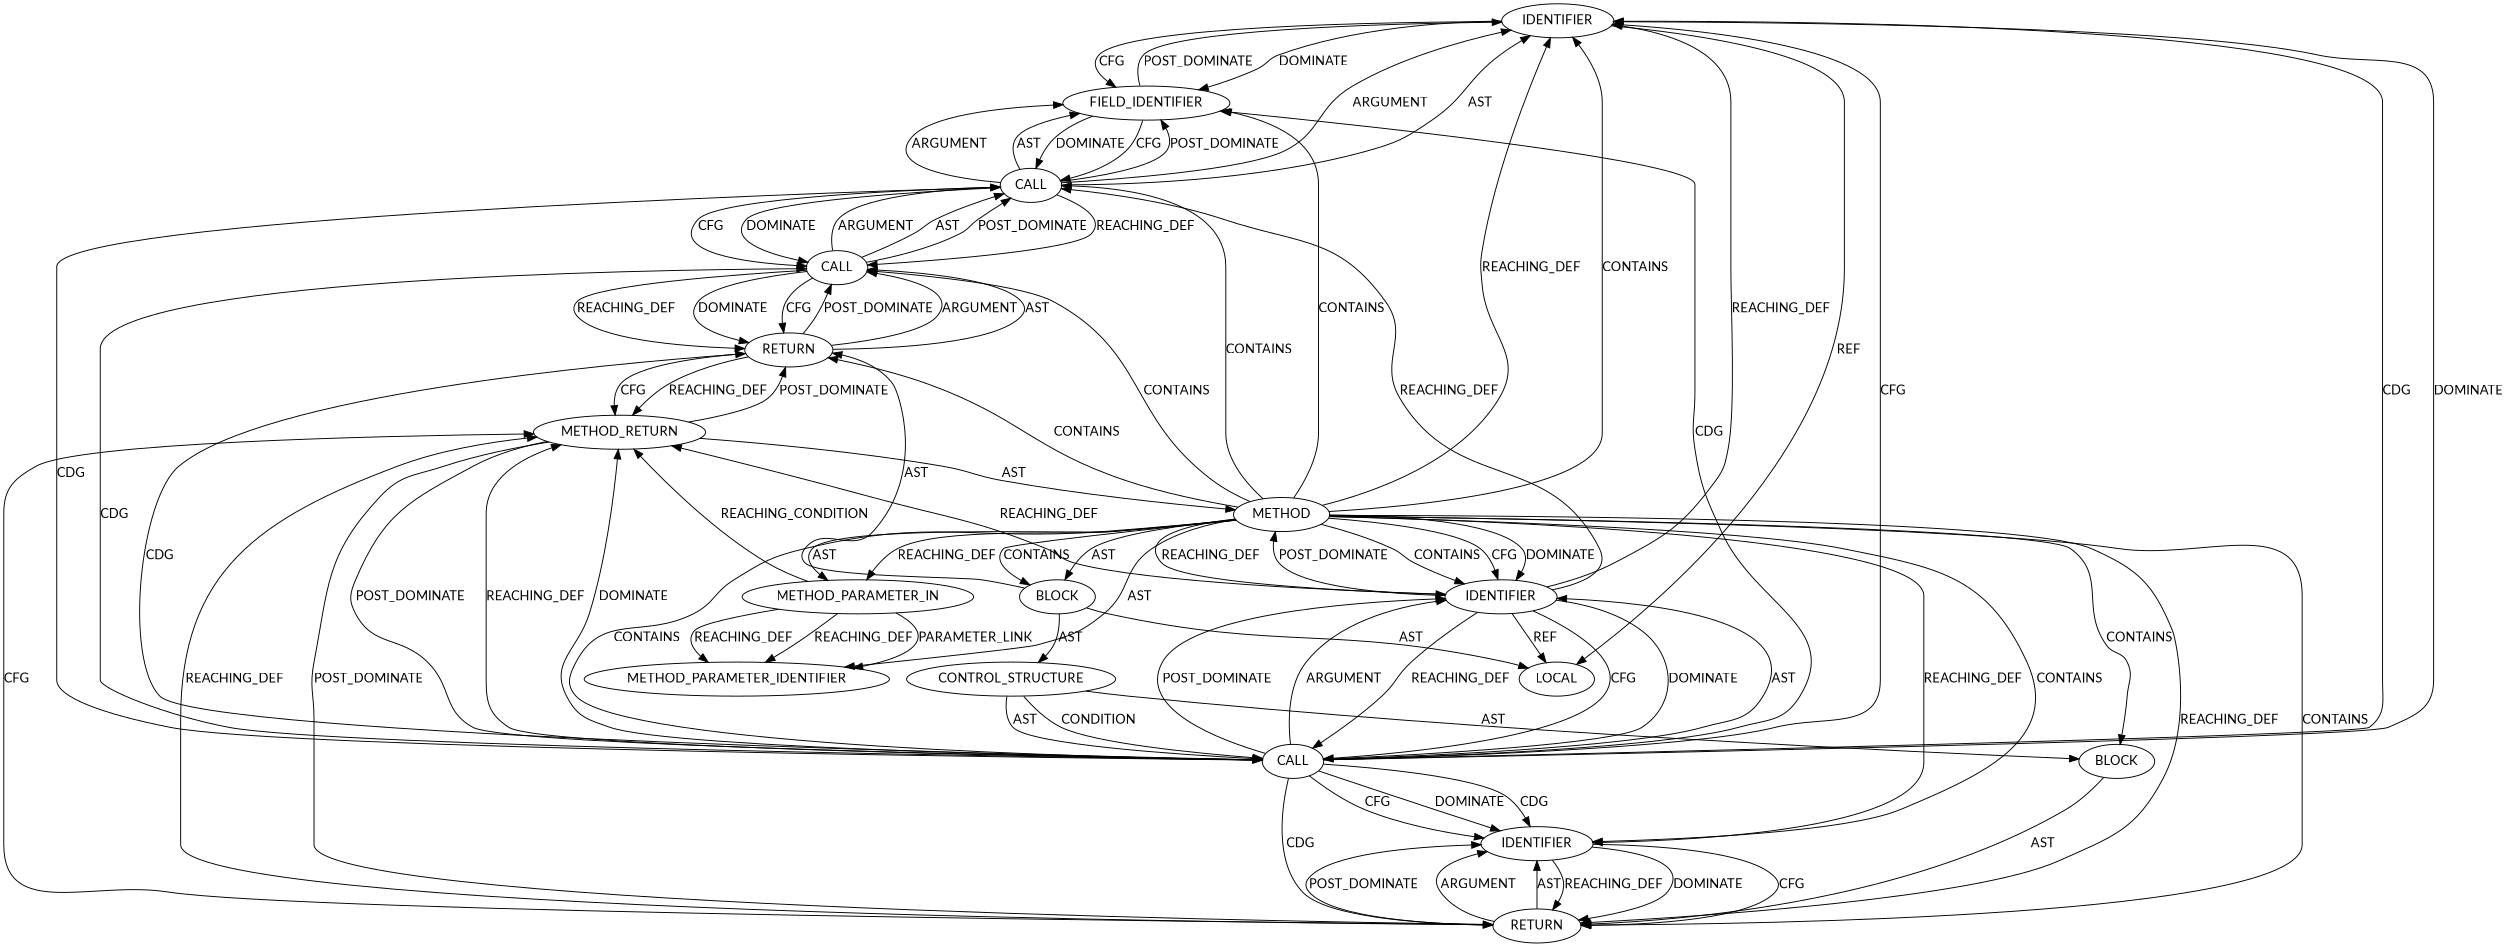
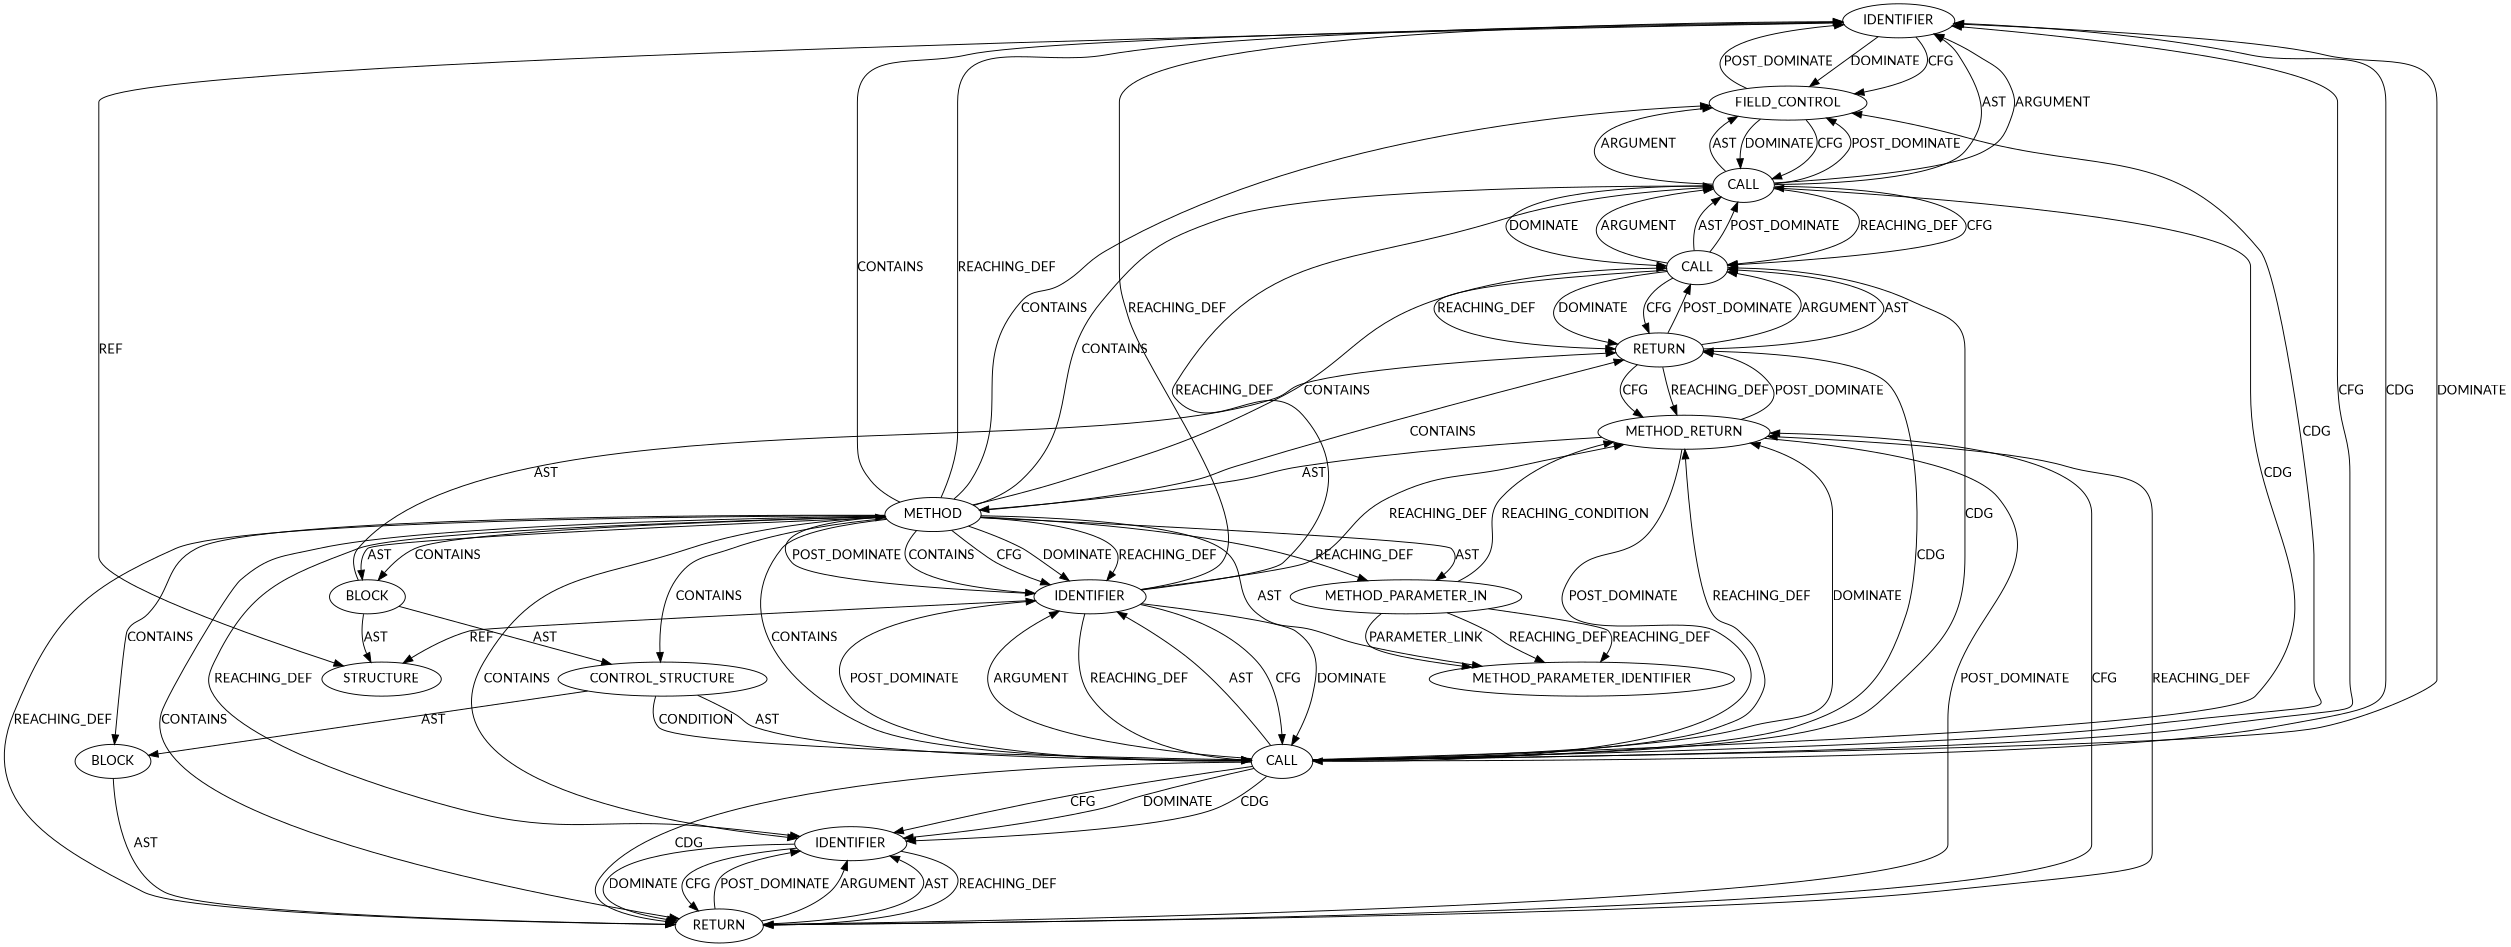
(1146, 103) -> (1788, 103)
none -> (740, 546)
(1557, 679) -> (382, 679)
